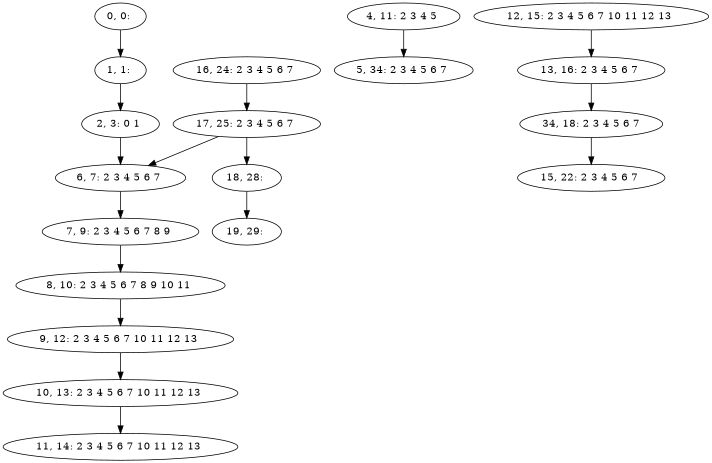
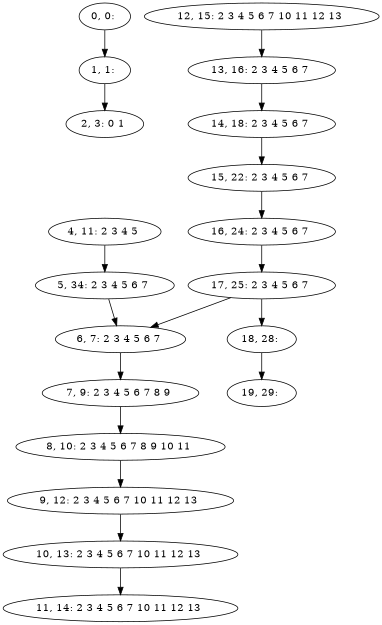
(591, 124) -> (262, 124)
(121, 147) -> (112, 309)
none -> (262, 201)
